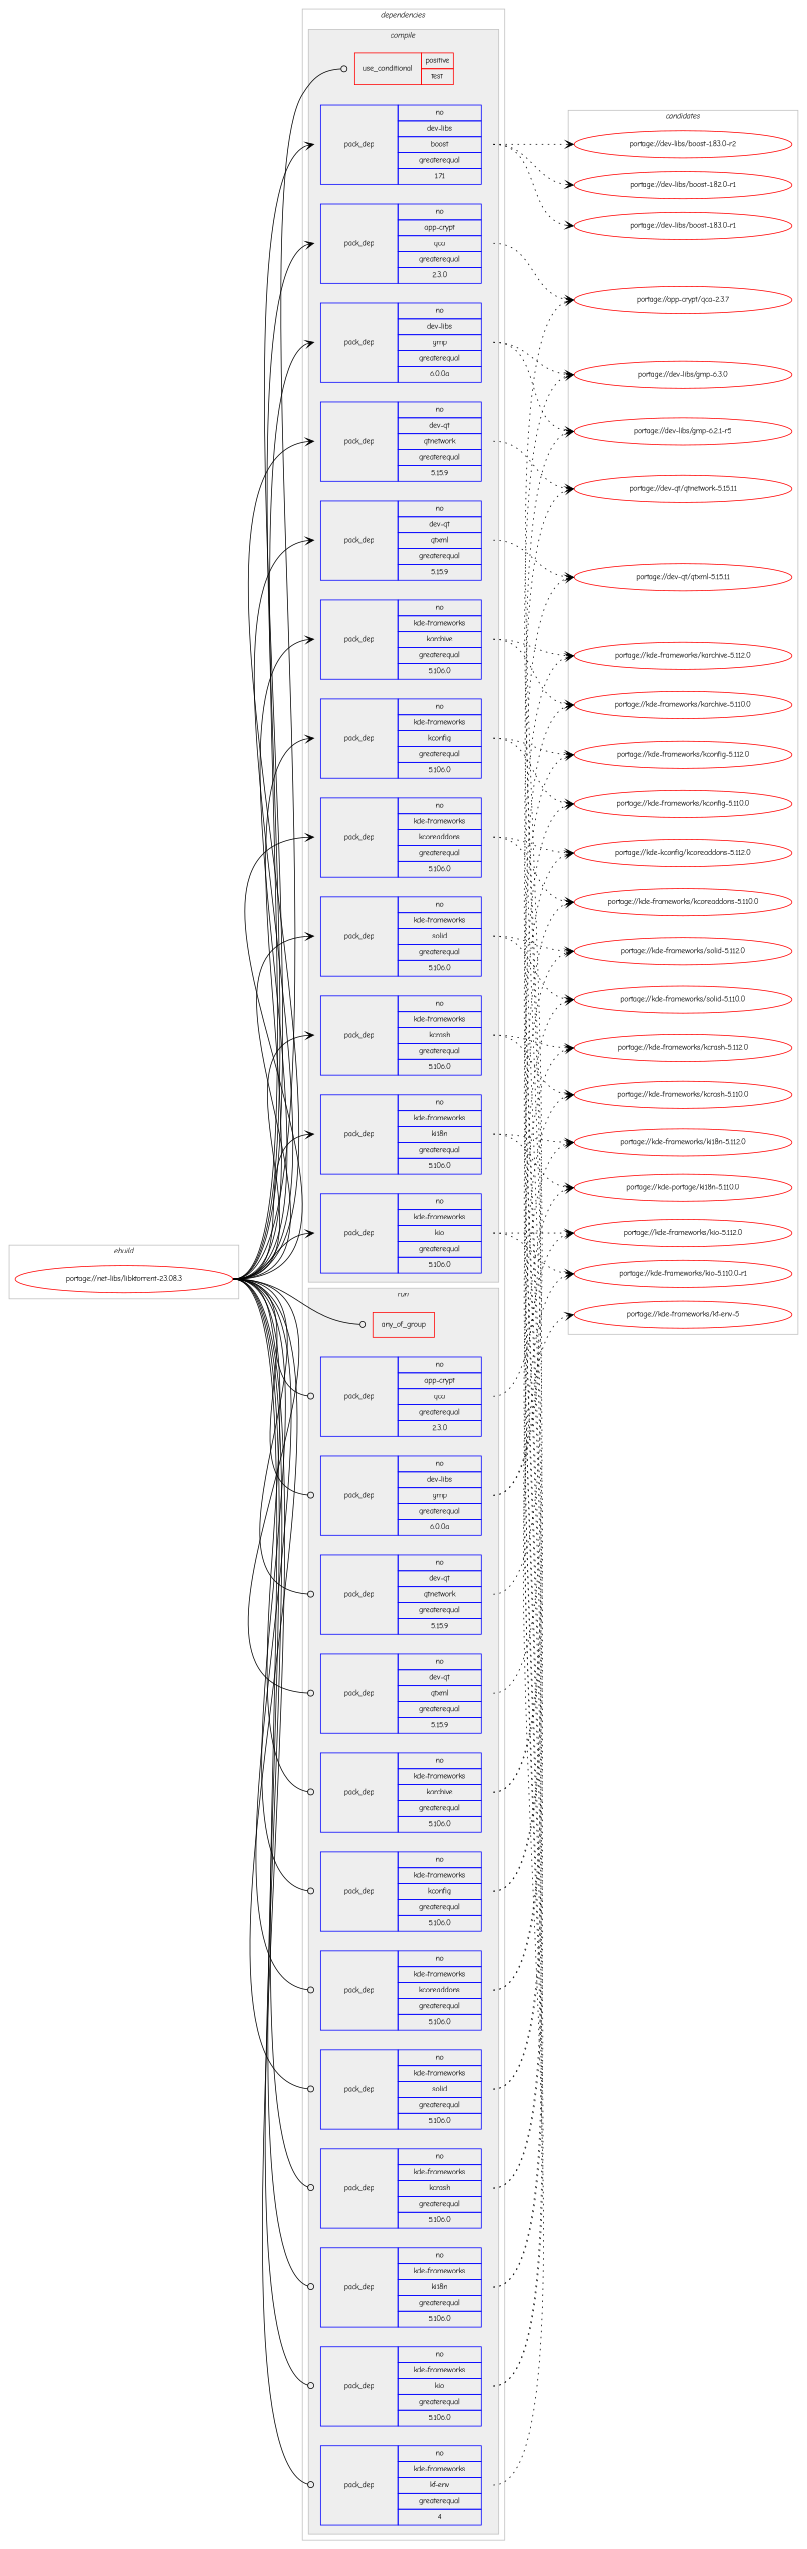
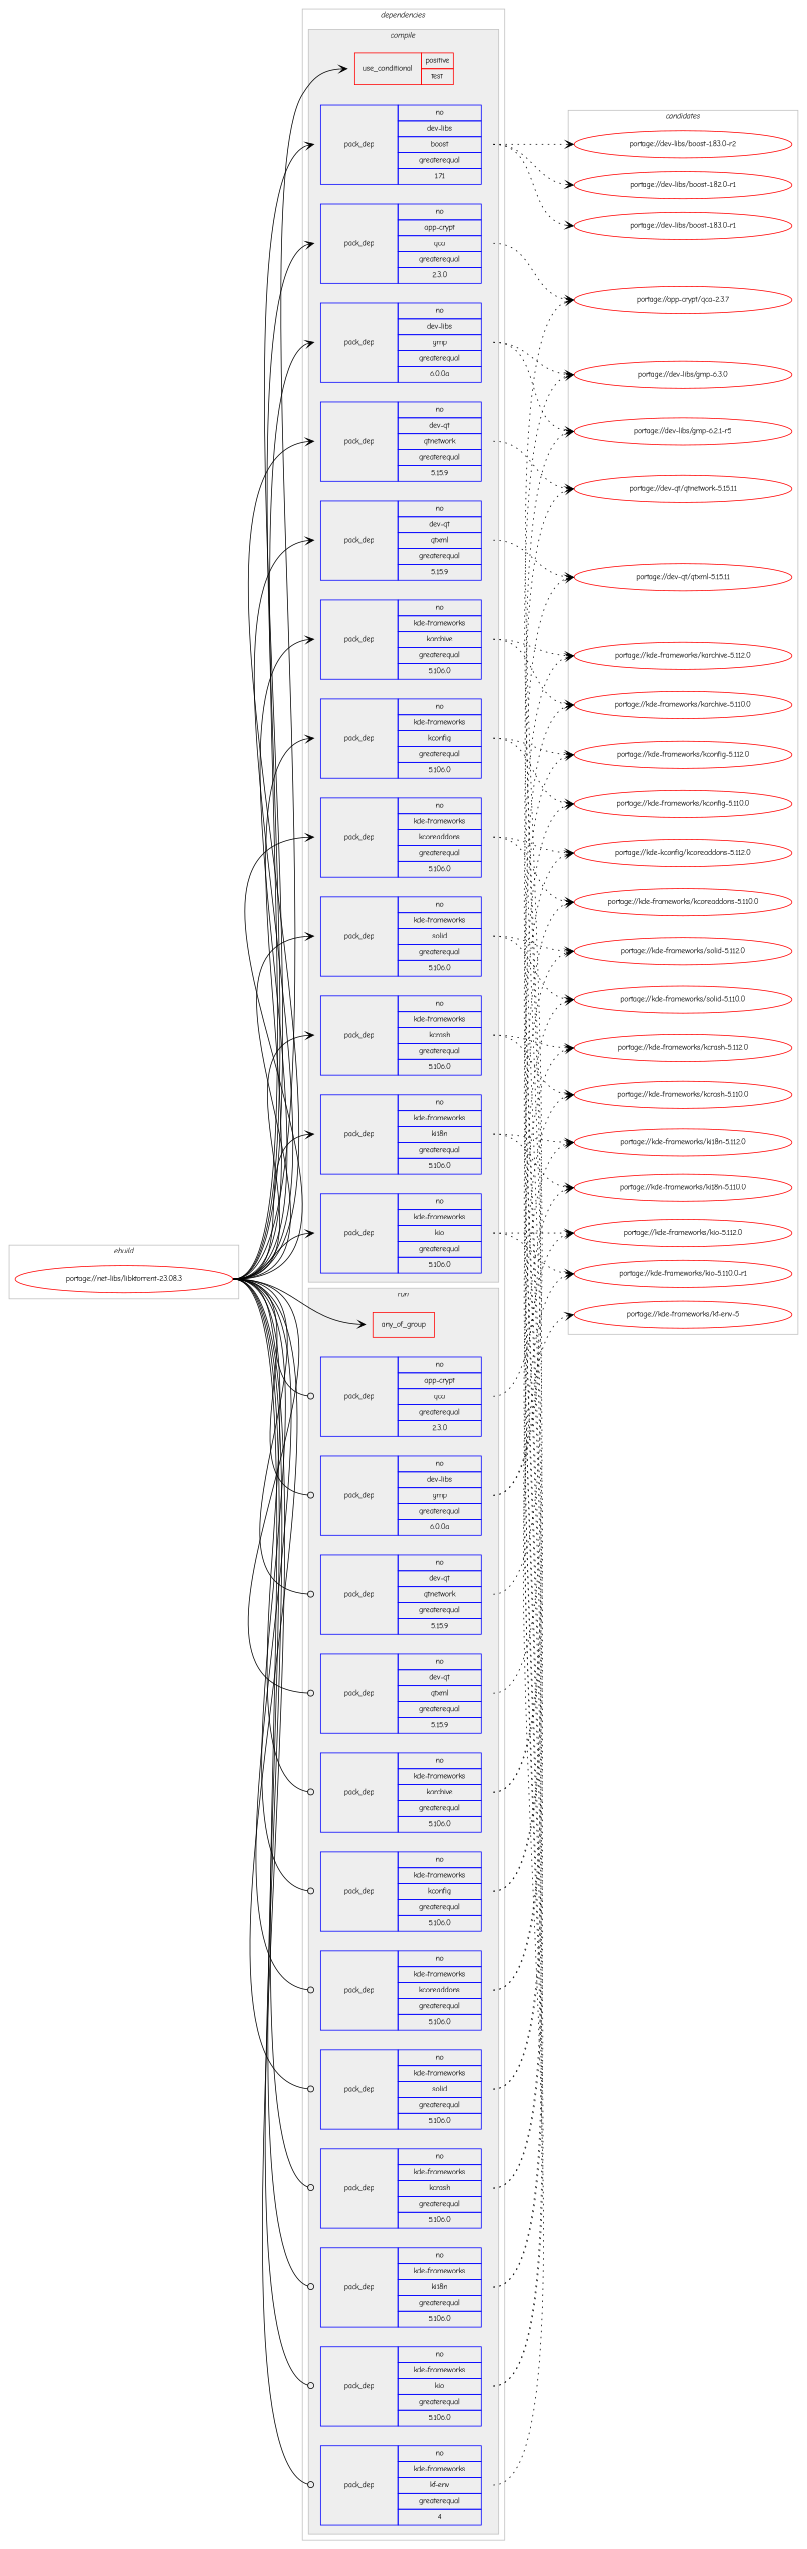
(289, 669) -> (289, 670)
(683, 1188) -> (683, 1188)
(297, 1300) -> (296, 1300)
